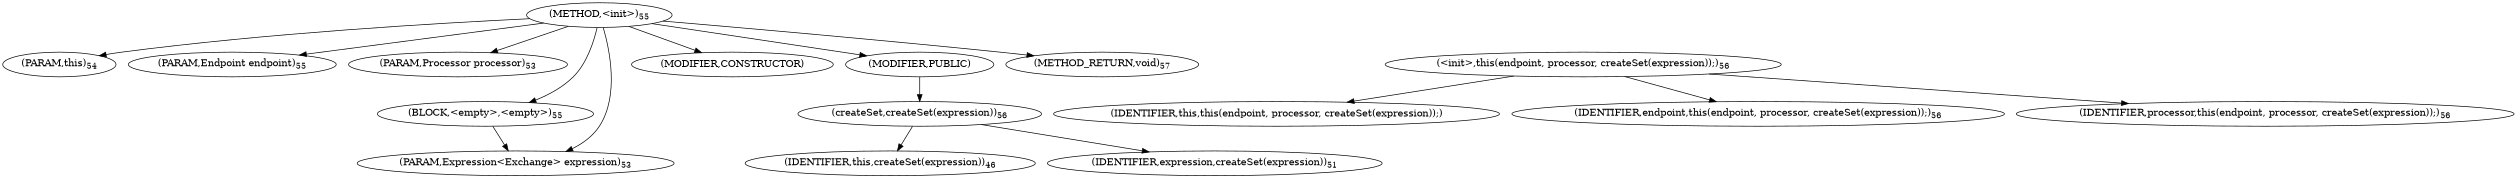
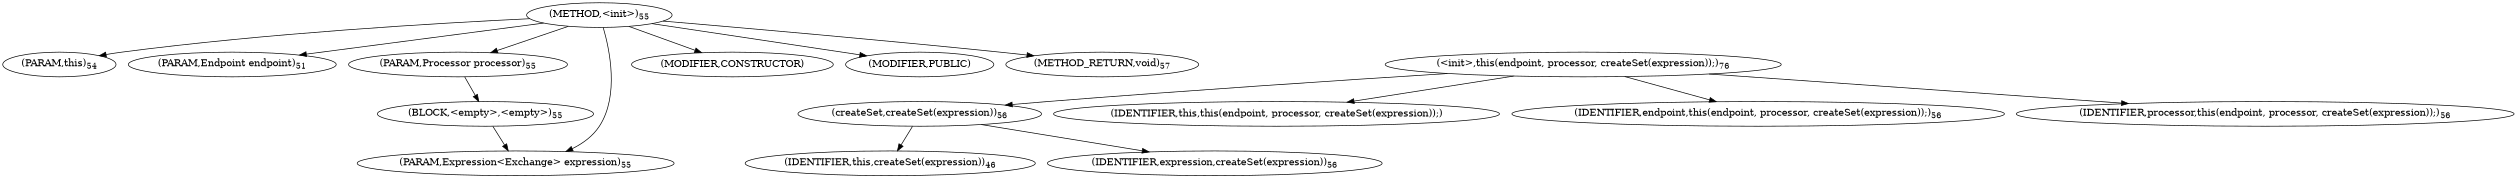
(301, 63) -> (301, 63)
(531, 63) -> (531, 63)
(1725, 63) -> (1725, 63)
(577, 73) -> (470, 86)
(920, 86) -> (1230, 88)
(626, 162) -> (626, 162)
(1332, 162) -> (1332, 162)
